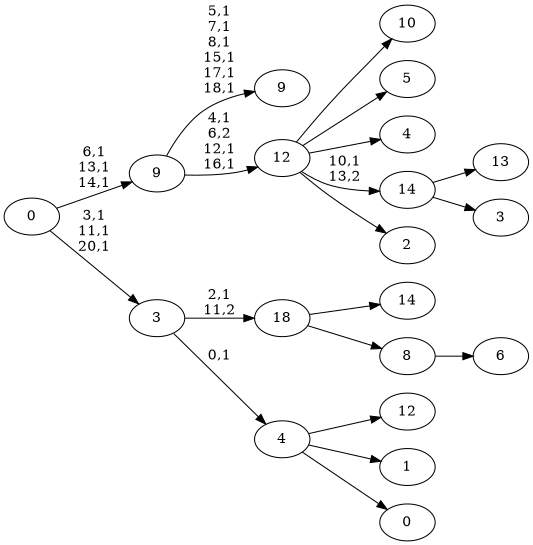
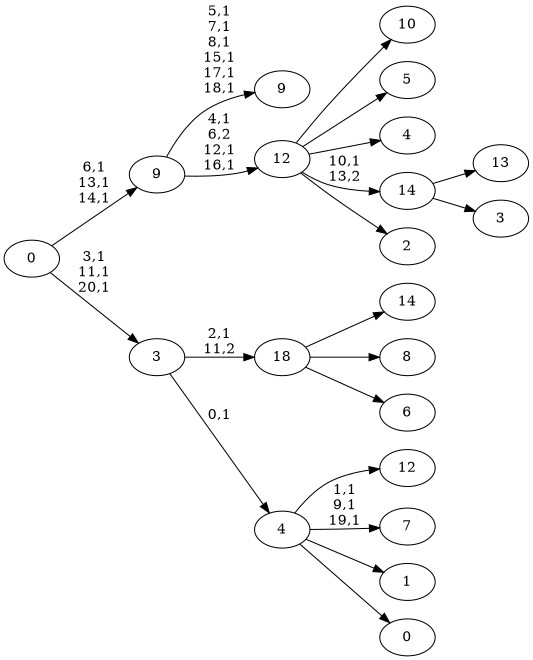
(449, 356) -> (340, 383)
none -> (407, 527)
